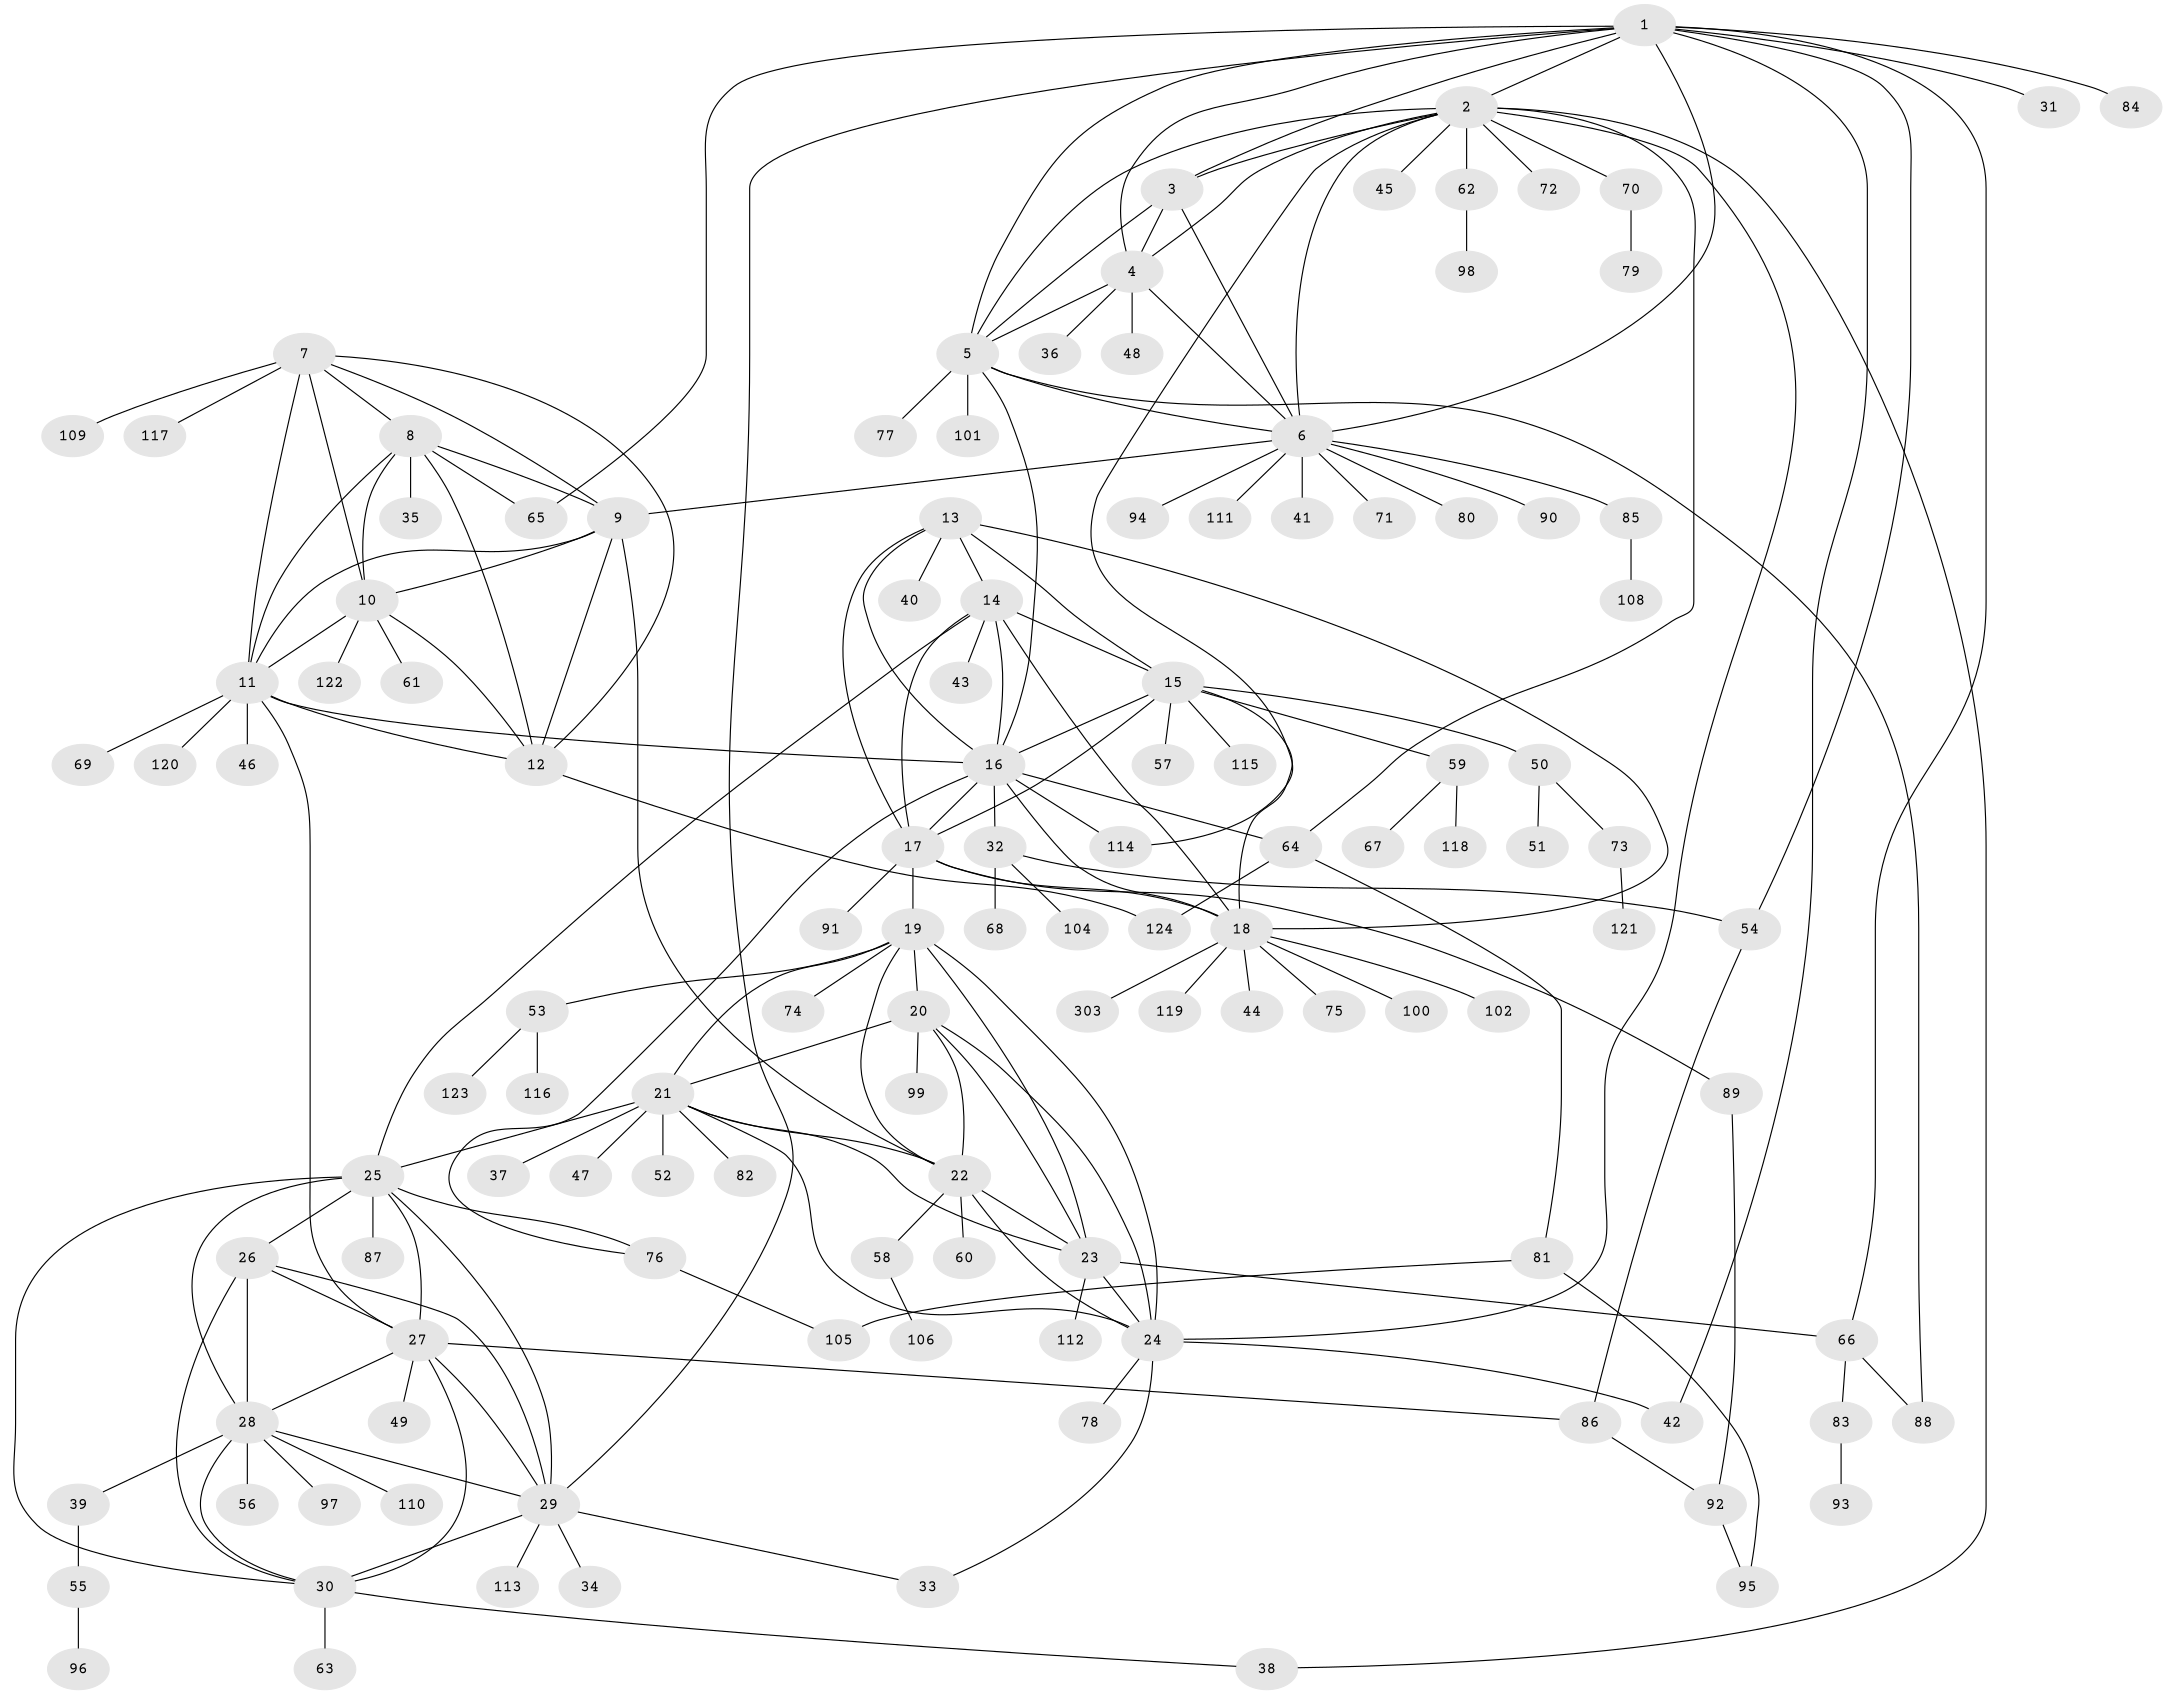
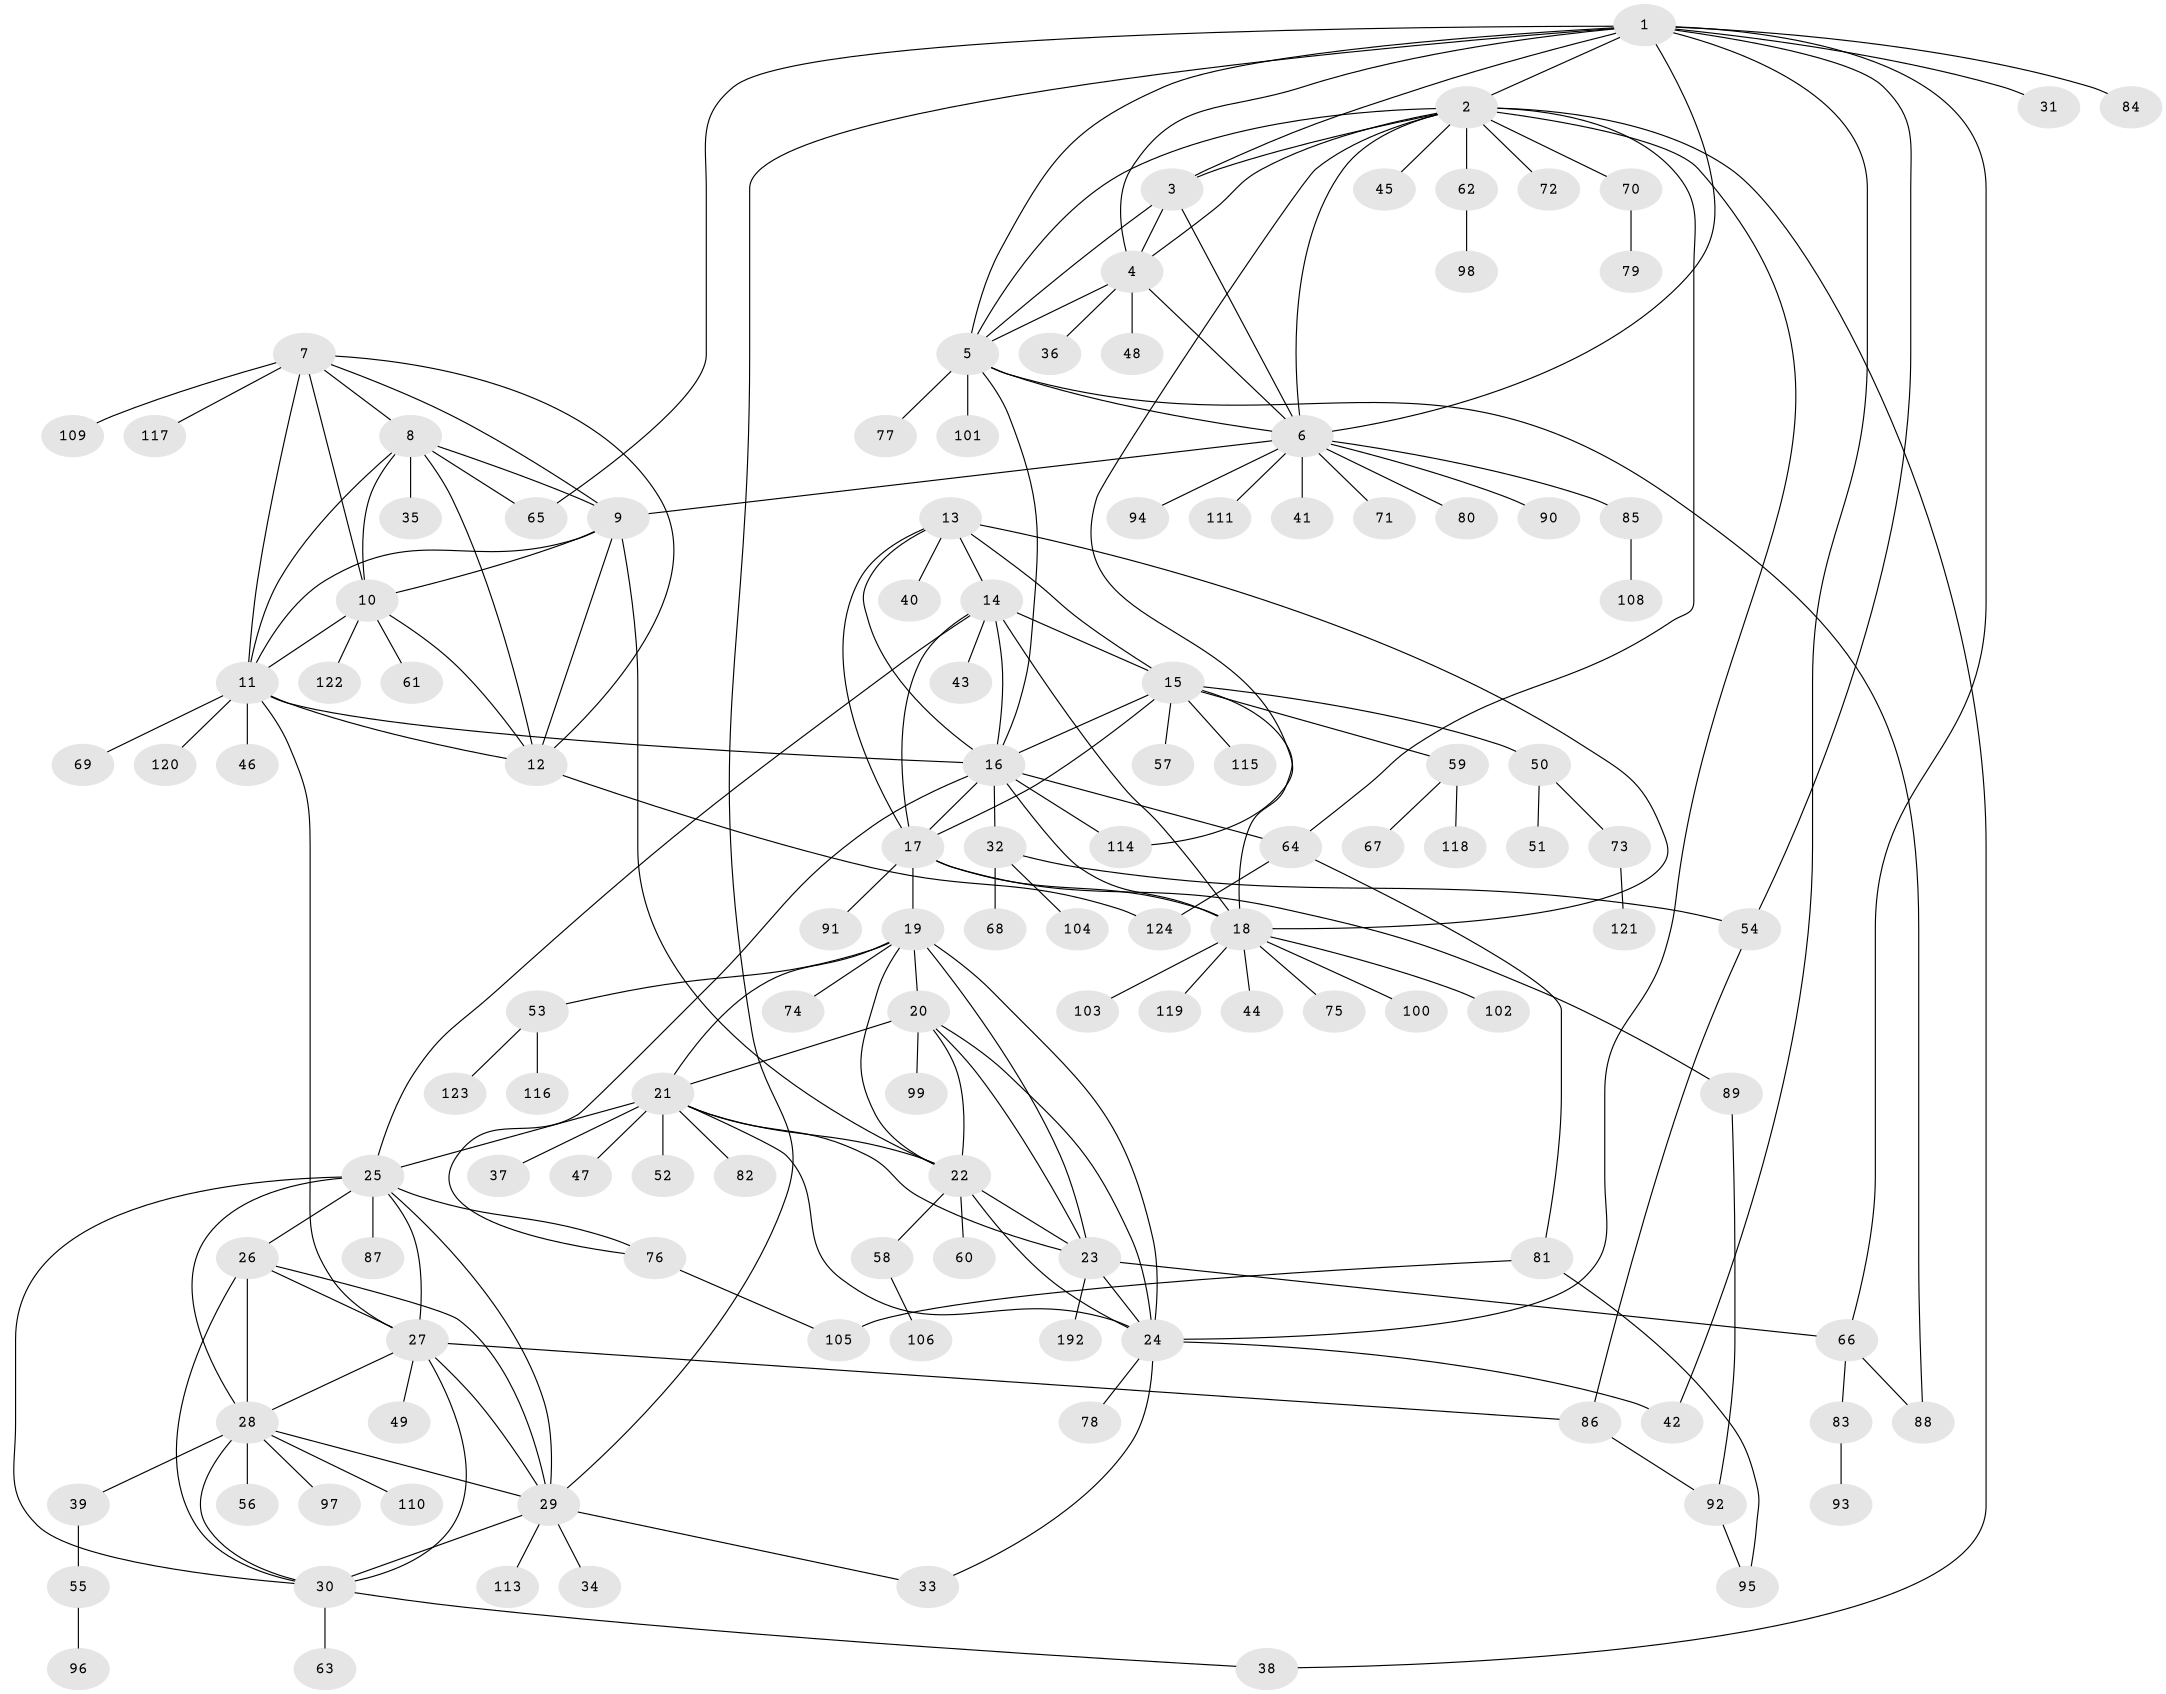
(1088, 1012) -> (1088, 1012)
(1070, 1340) -> (1070, 1340)
